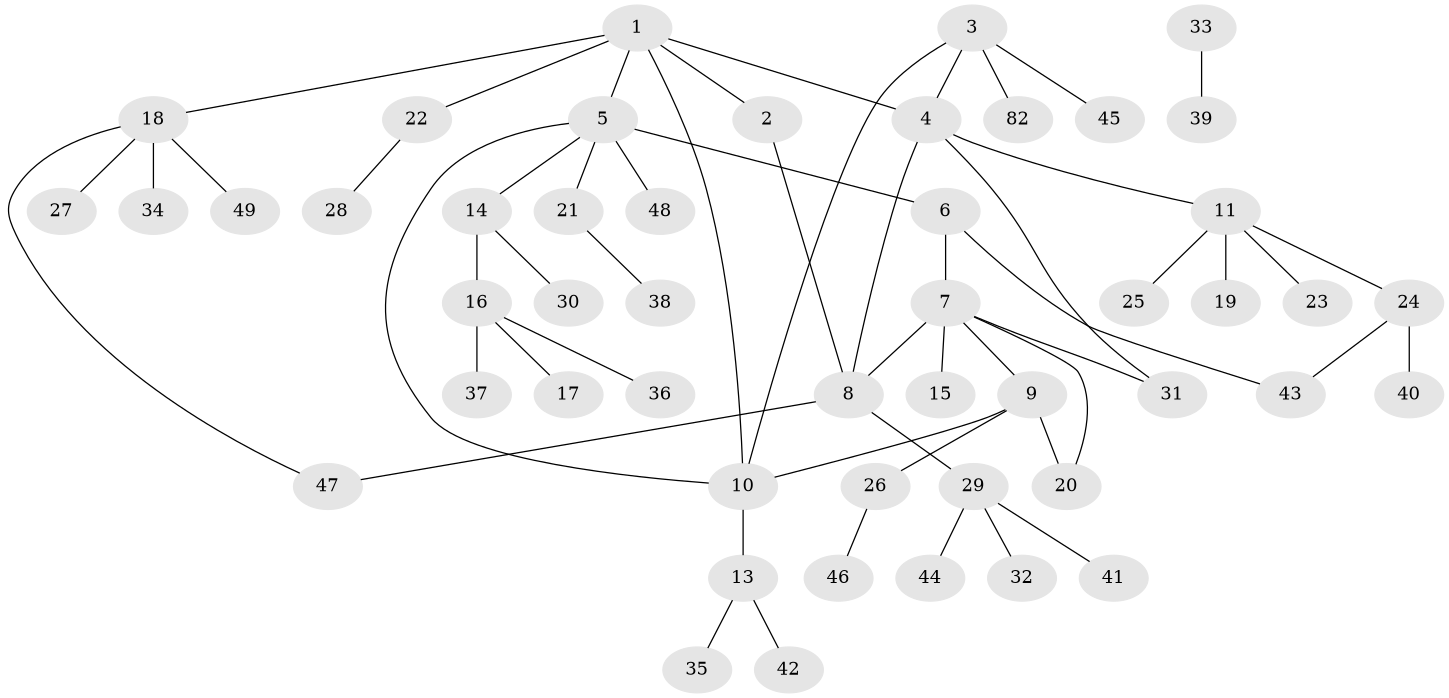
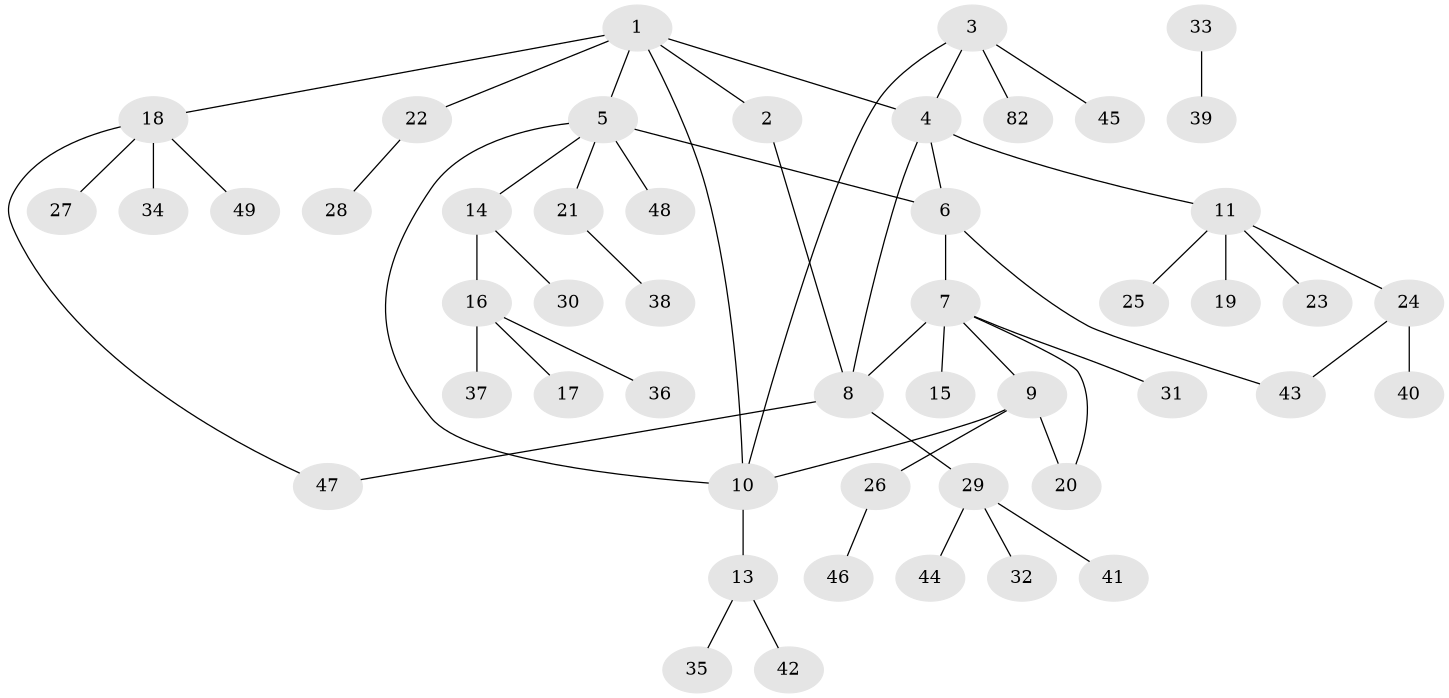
(1042, 264) -> (936, 165)
